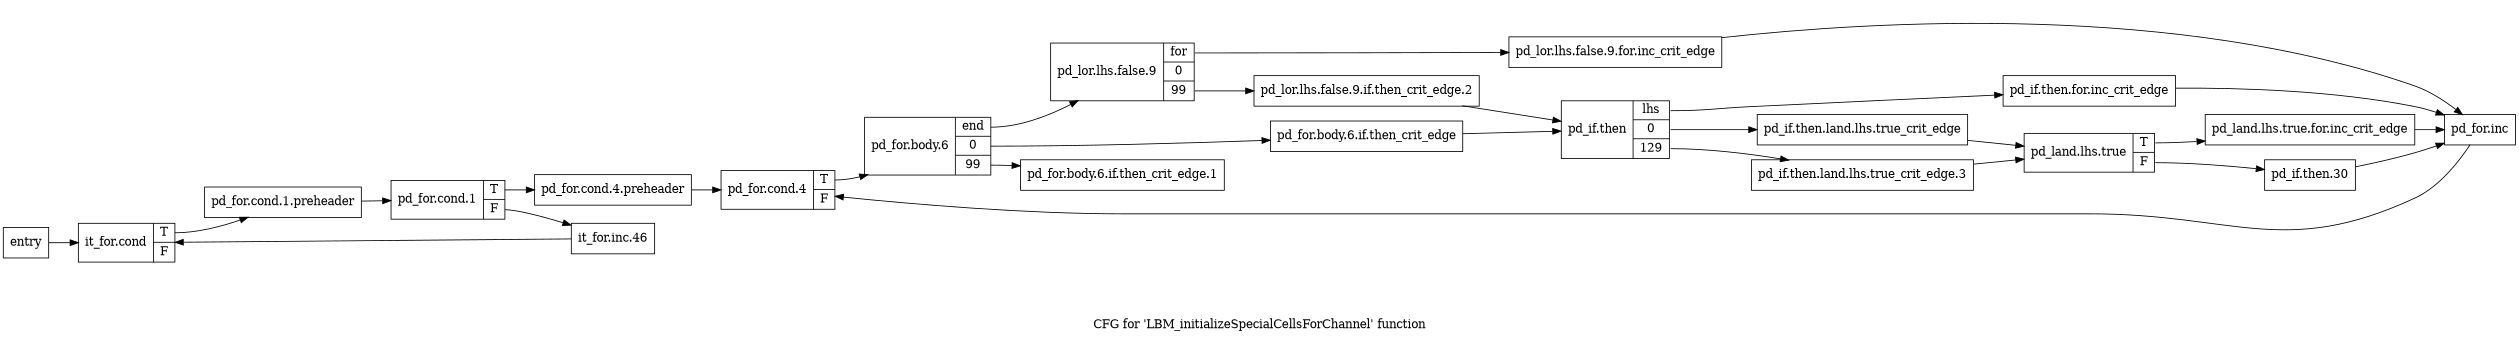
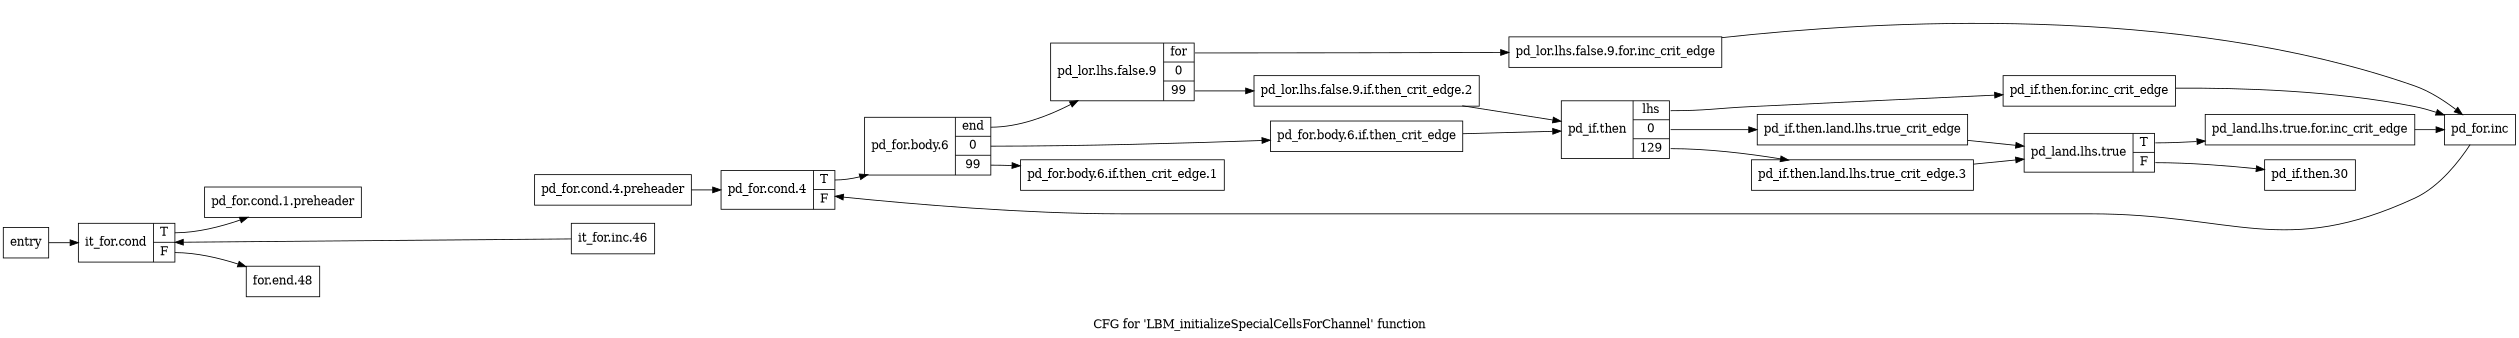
(2396, 158) -> none
(448, 200) -> none
none -> (283, 281)
